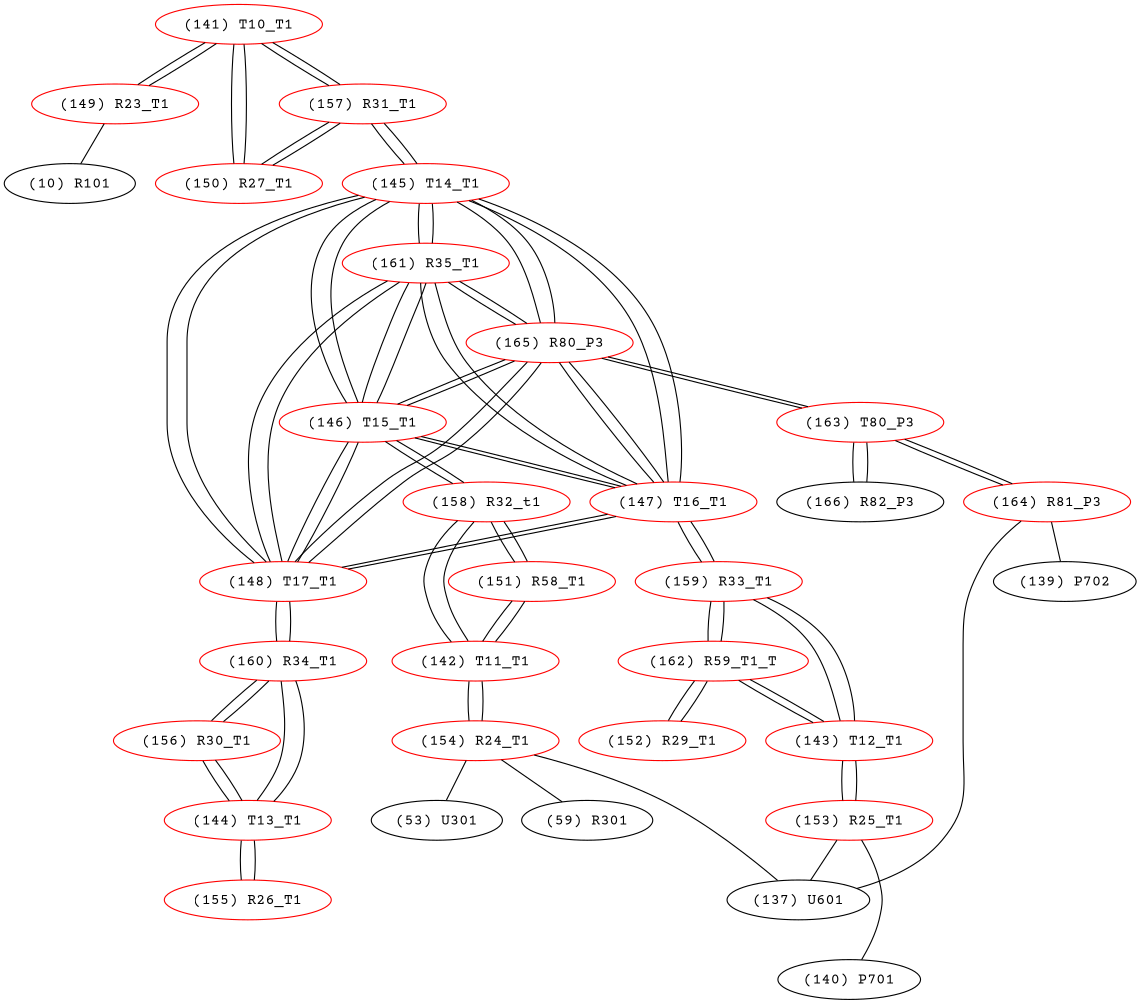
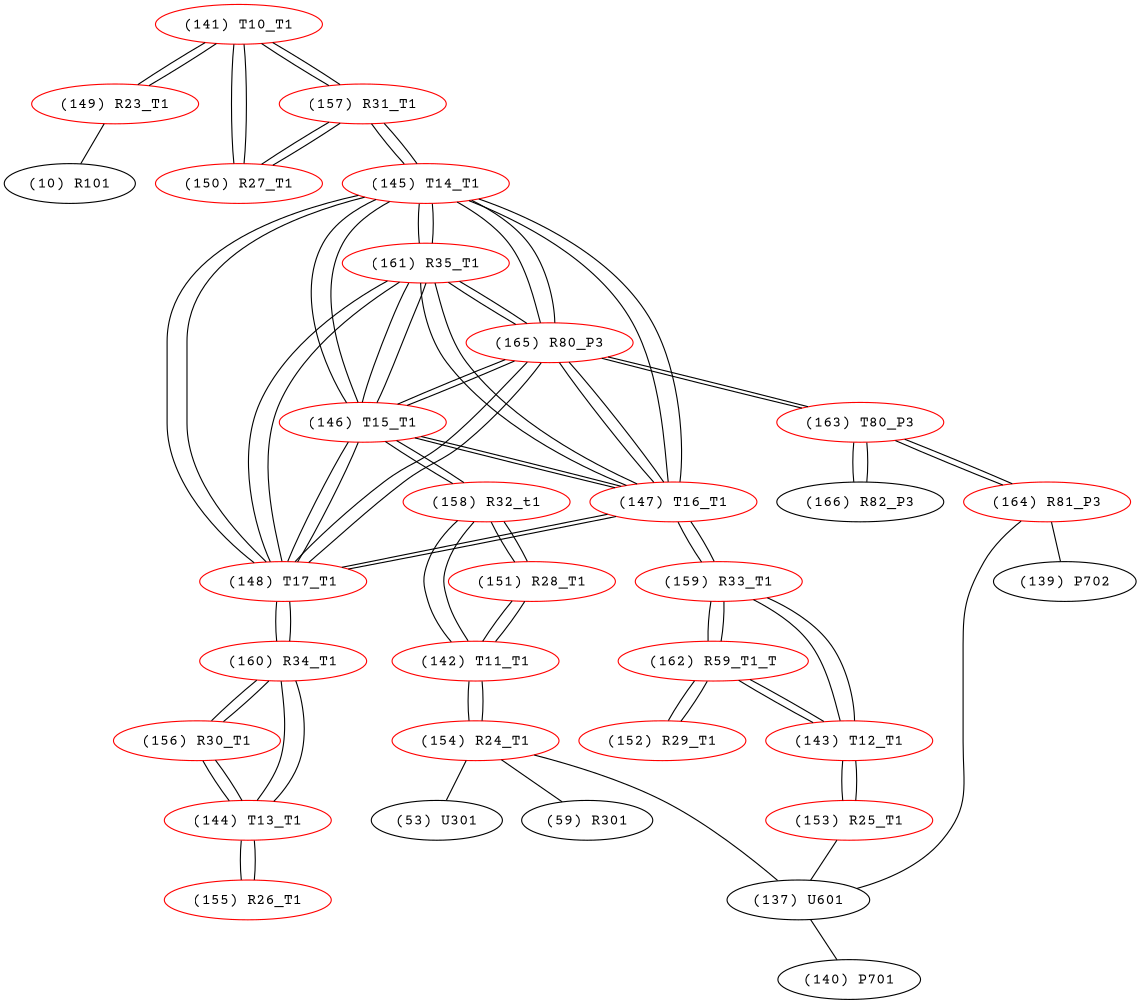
(532, 582) -> (532, 582)
(882, 900) -> (824, 940)
